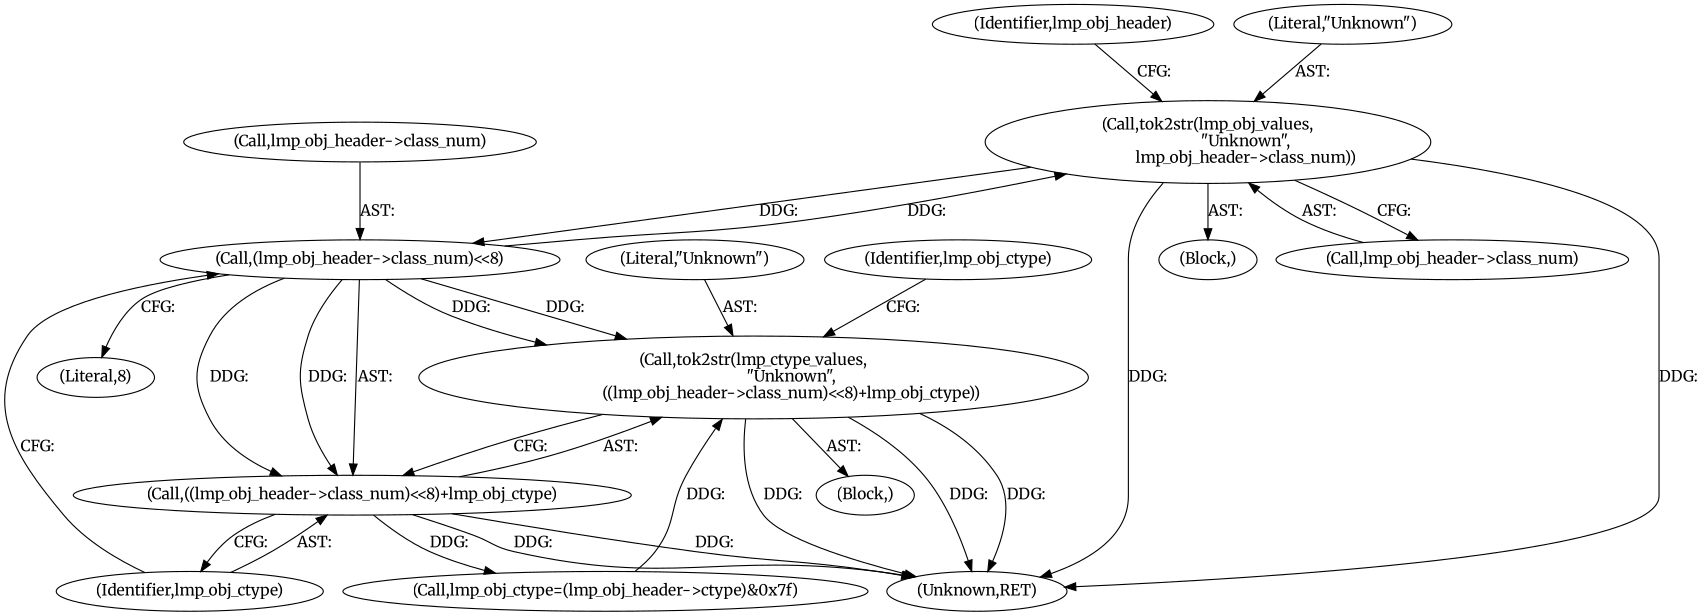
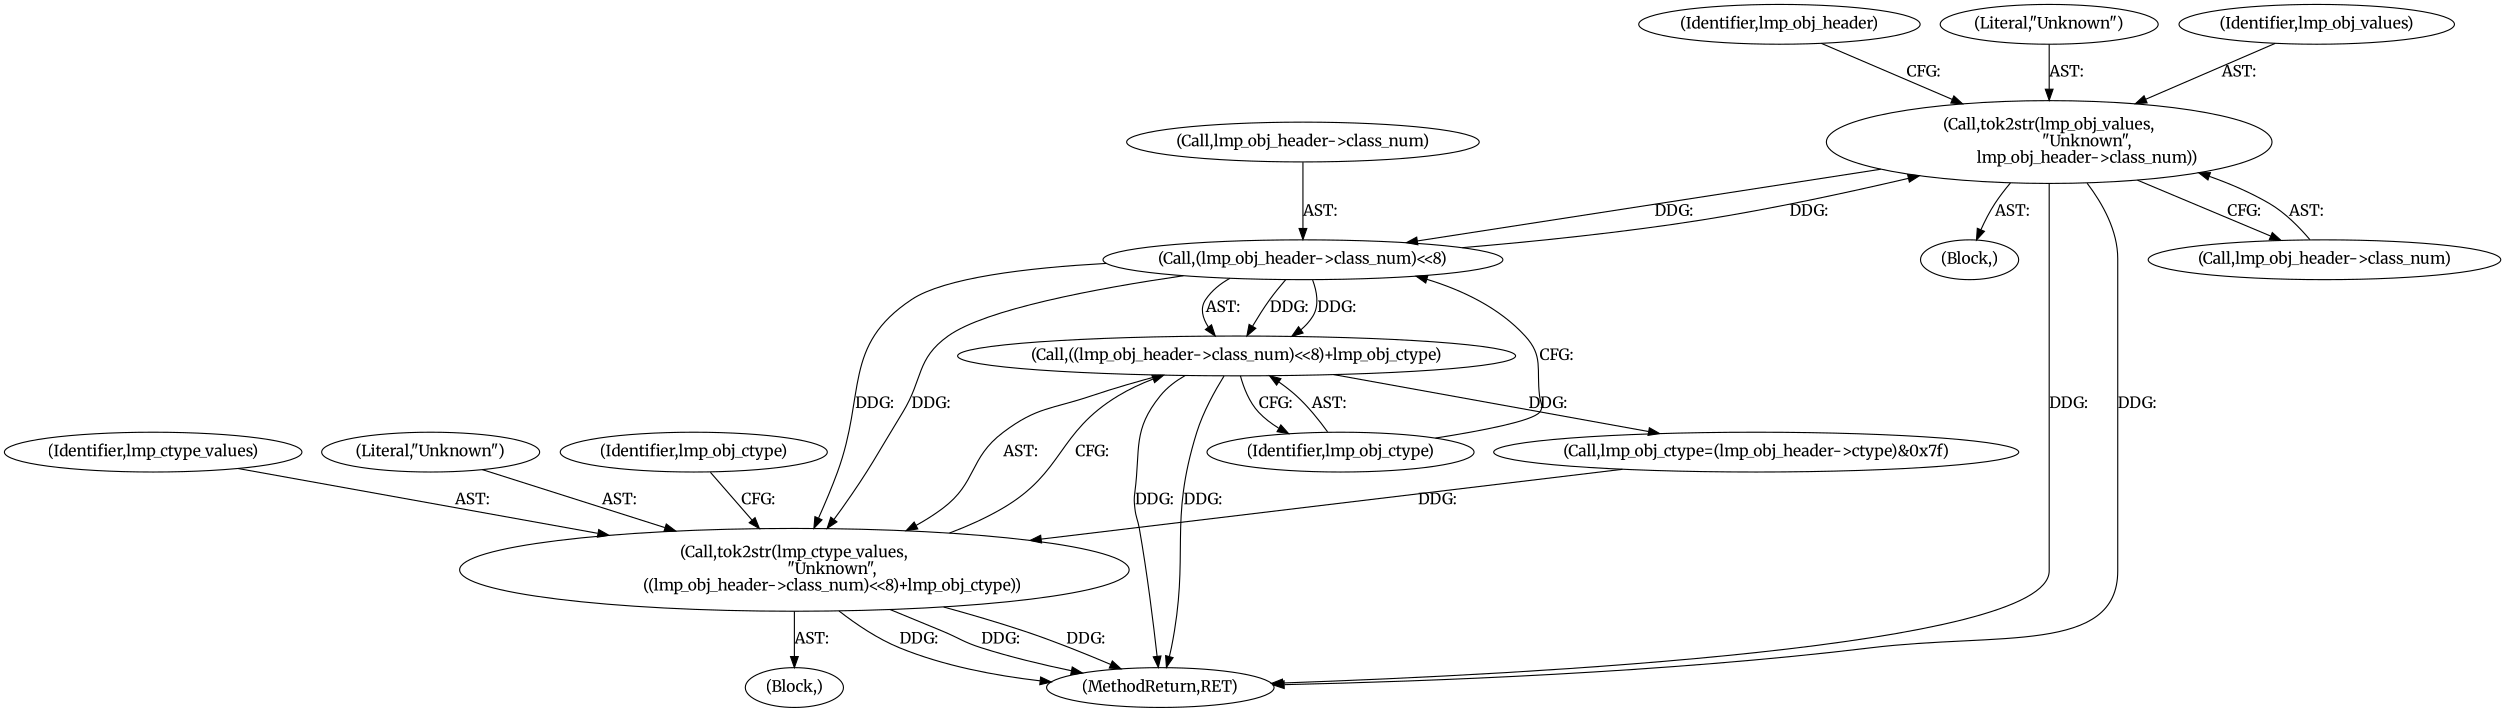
none -> (2317, 24)
(96, 377) -> none
none -> (153, 452)
(977, 591) -> (1160, 688)
